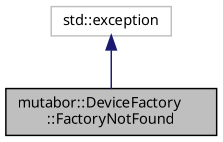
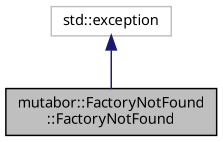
(111, 112) -> (111, 112)
